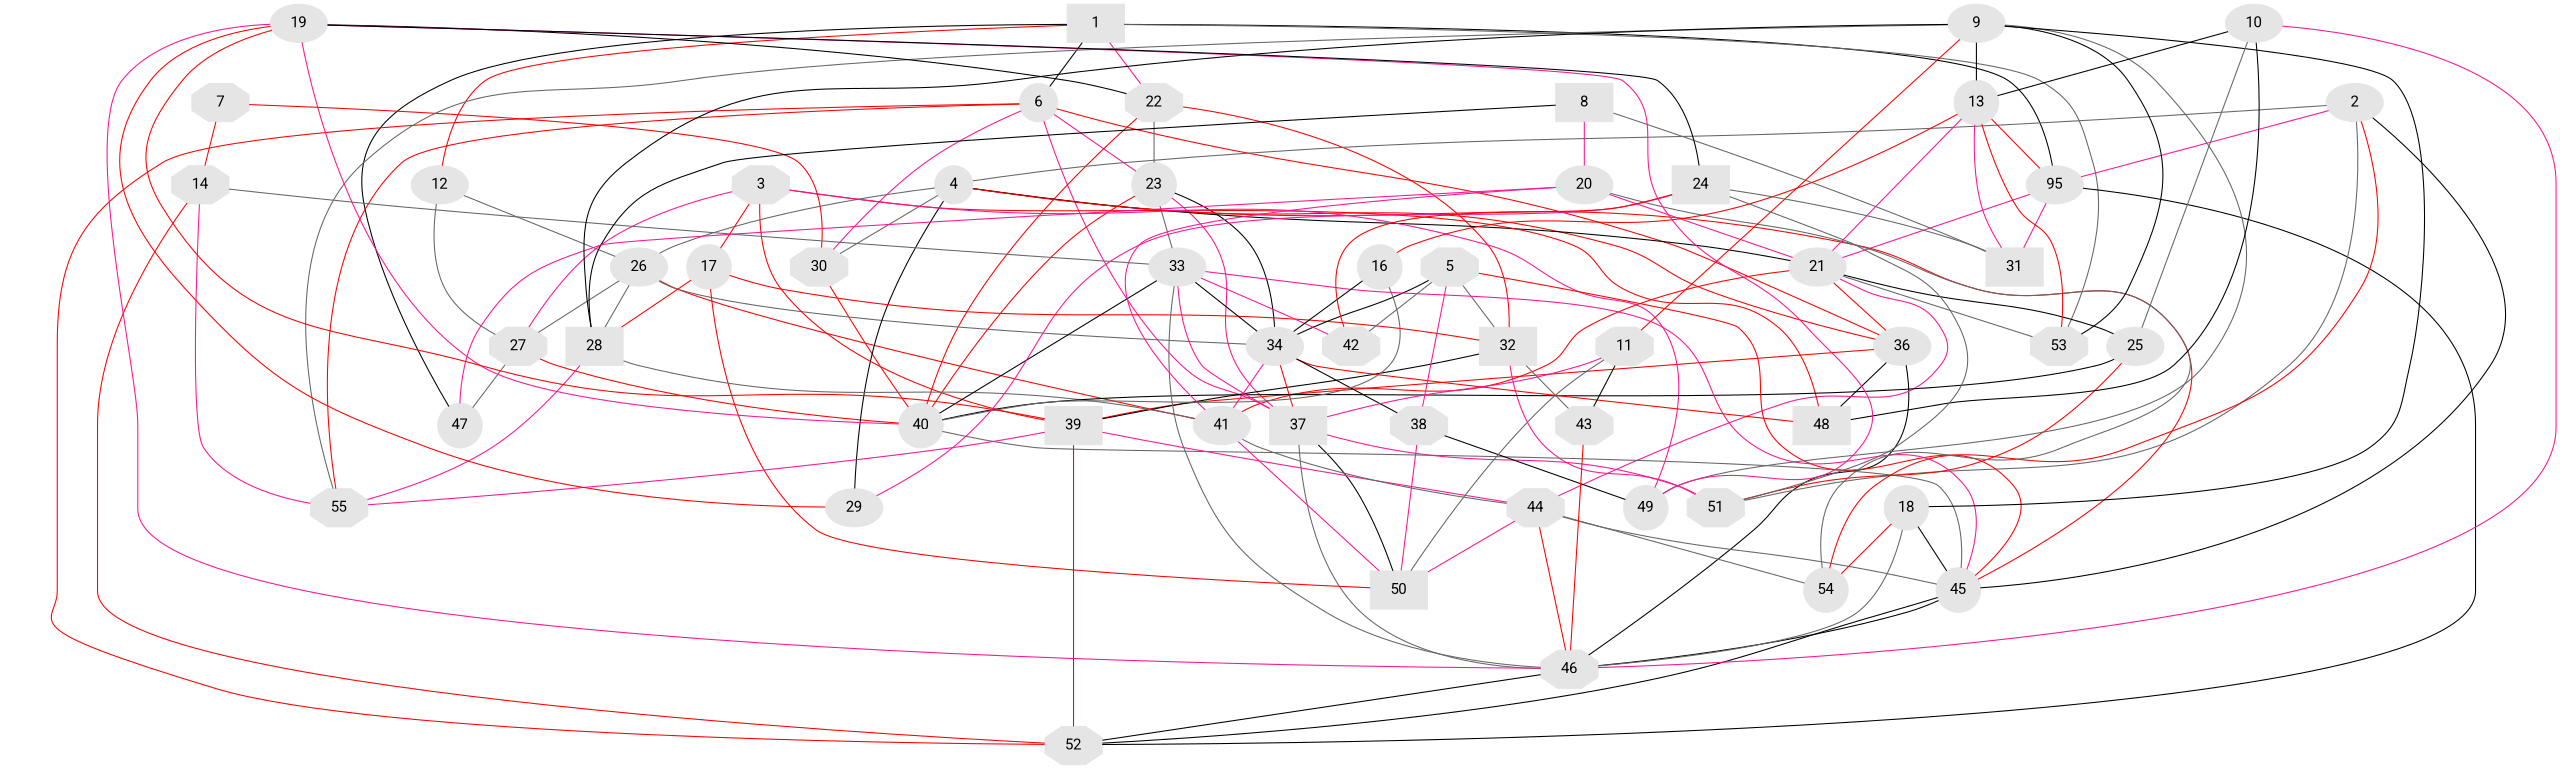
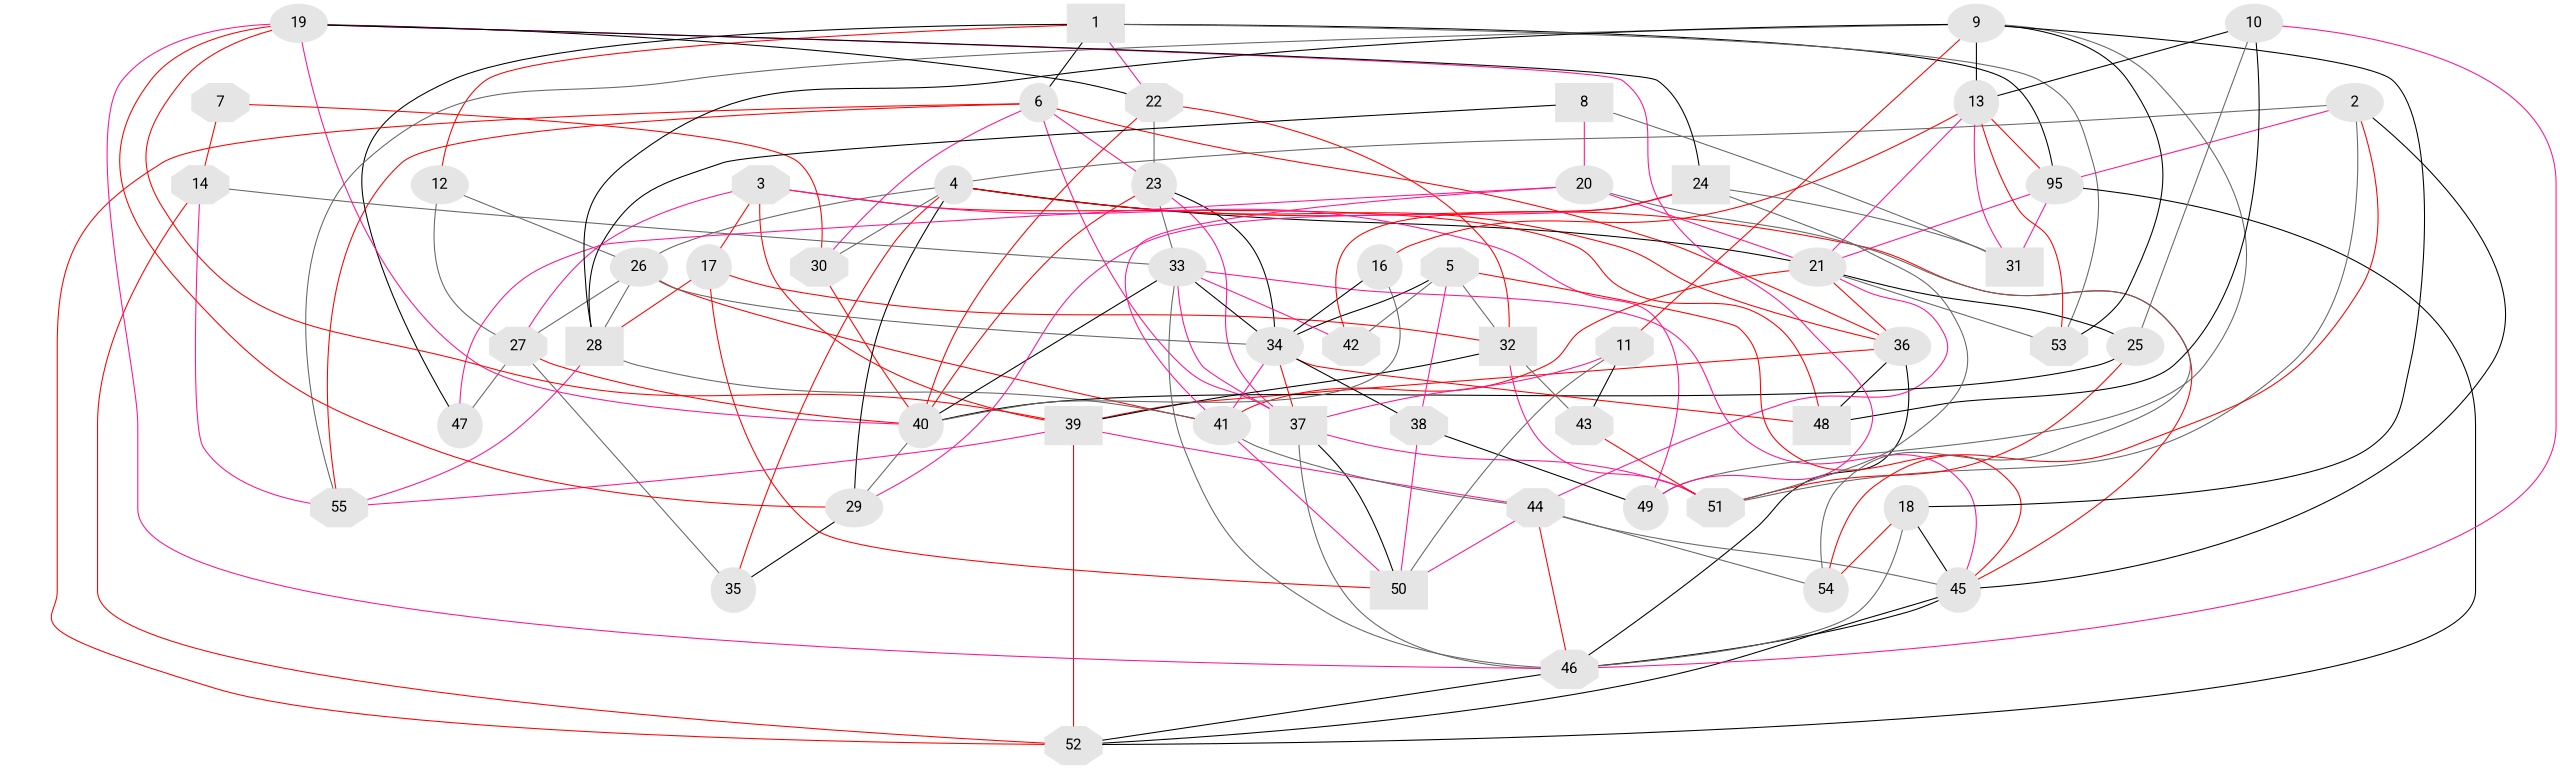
(1376, 454) -> (887, 467)
(1577, 548) -> (1650, 467)
none -> (733, 590)
